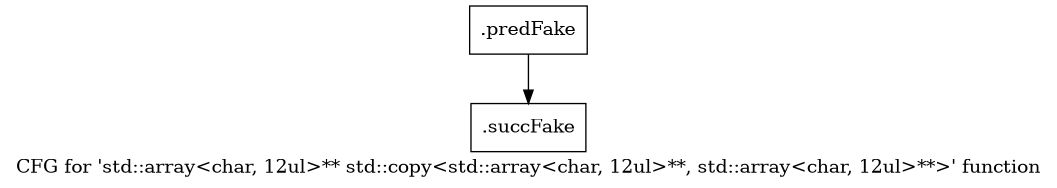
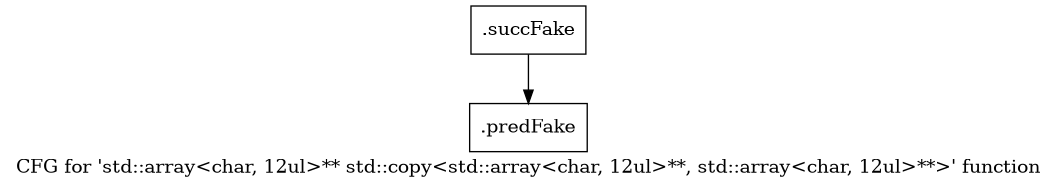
(528, 72) -> (528, 72)
